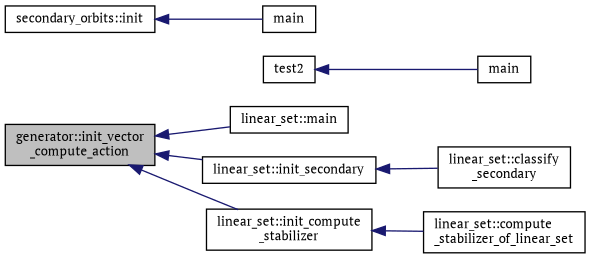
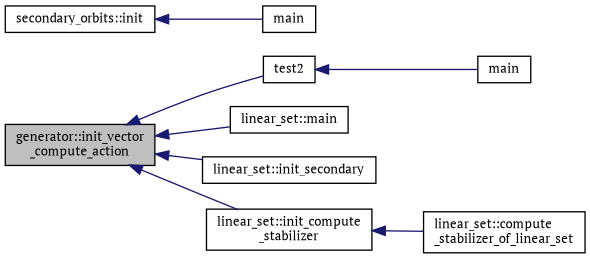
none -> (200, 95)
(504, 167) -> none
